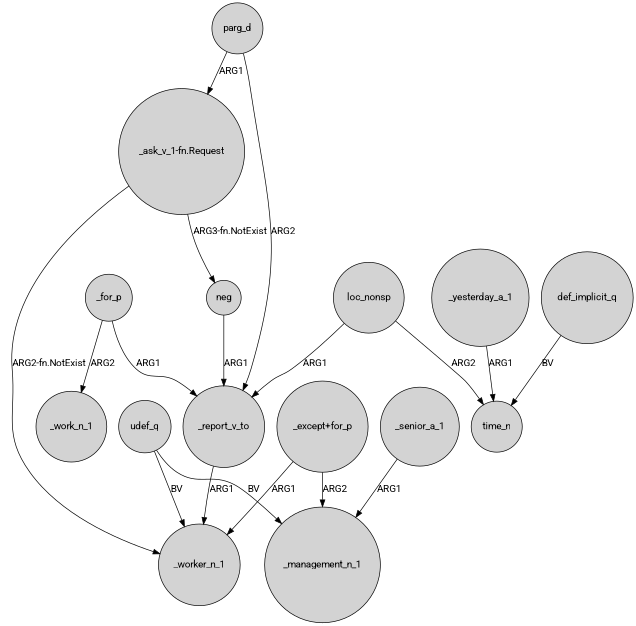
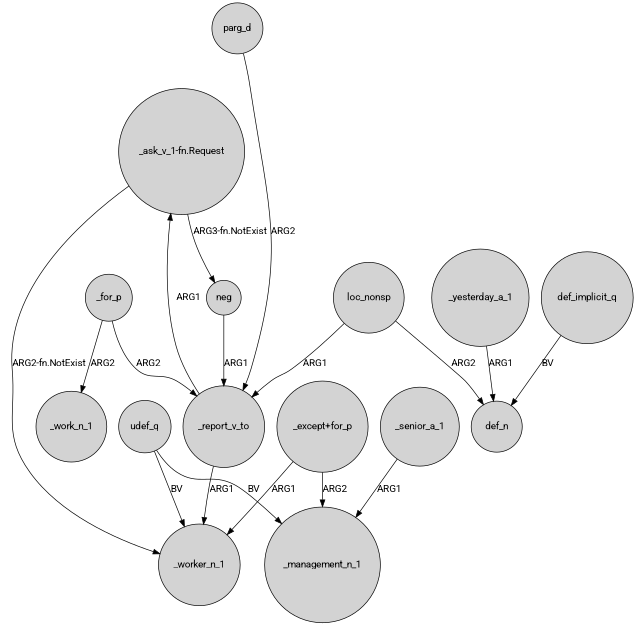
(219, 70) -> (169, 310)
(148, 364) -> (148, 364)
(497, 427) -> (497, 427)
